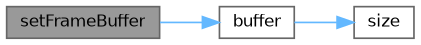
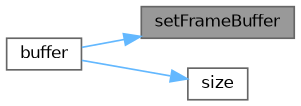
(181, 22) -> (103, 43)
